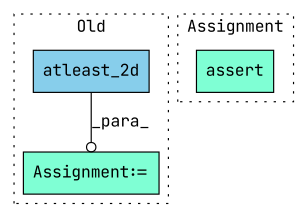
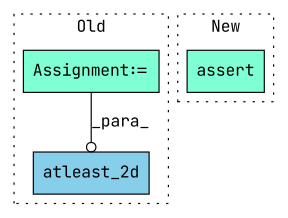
(236, 27) -> (226, 27)
(91, 117) -> (91, 117)
